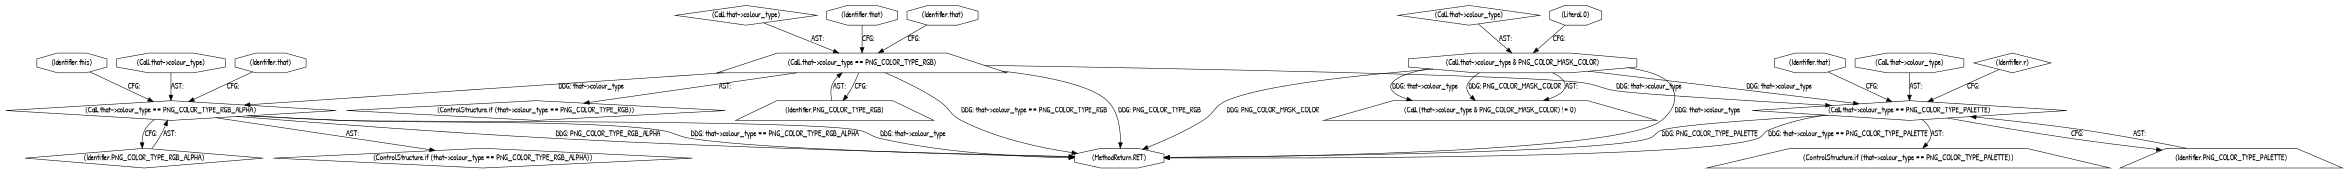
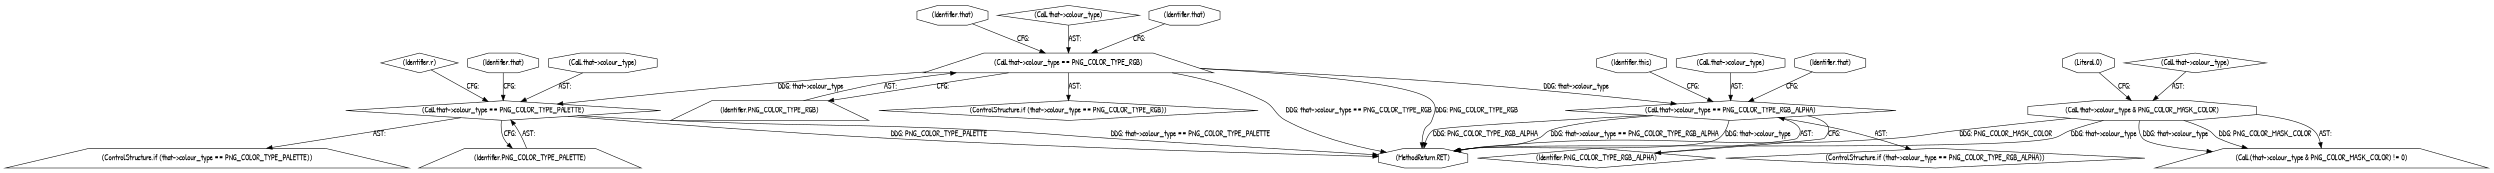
(1721, 87) -> none
